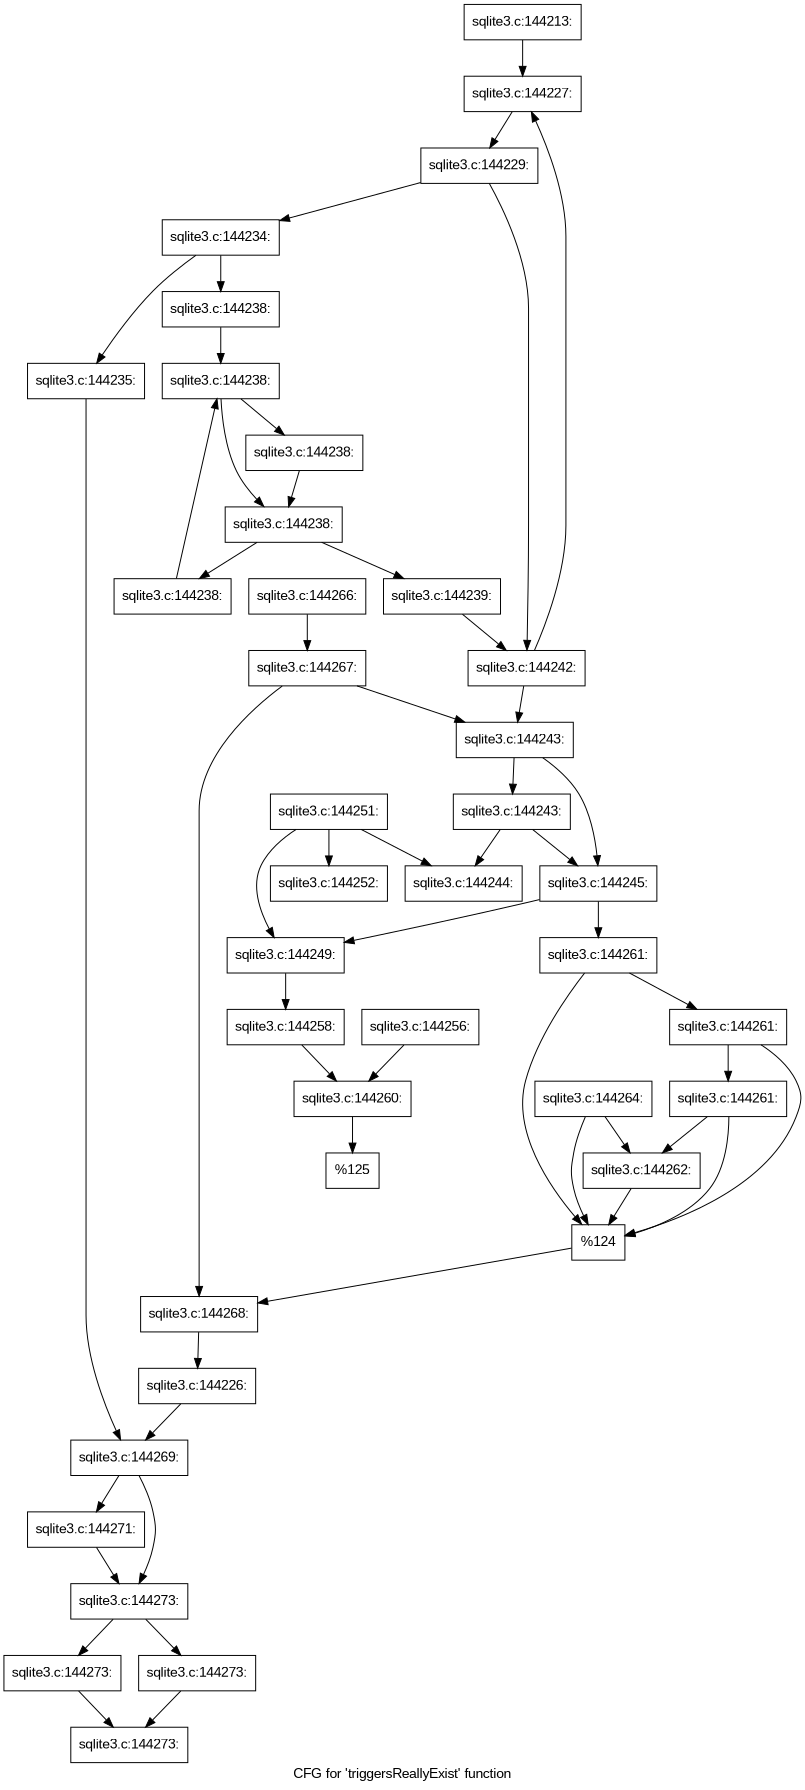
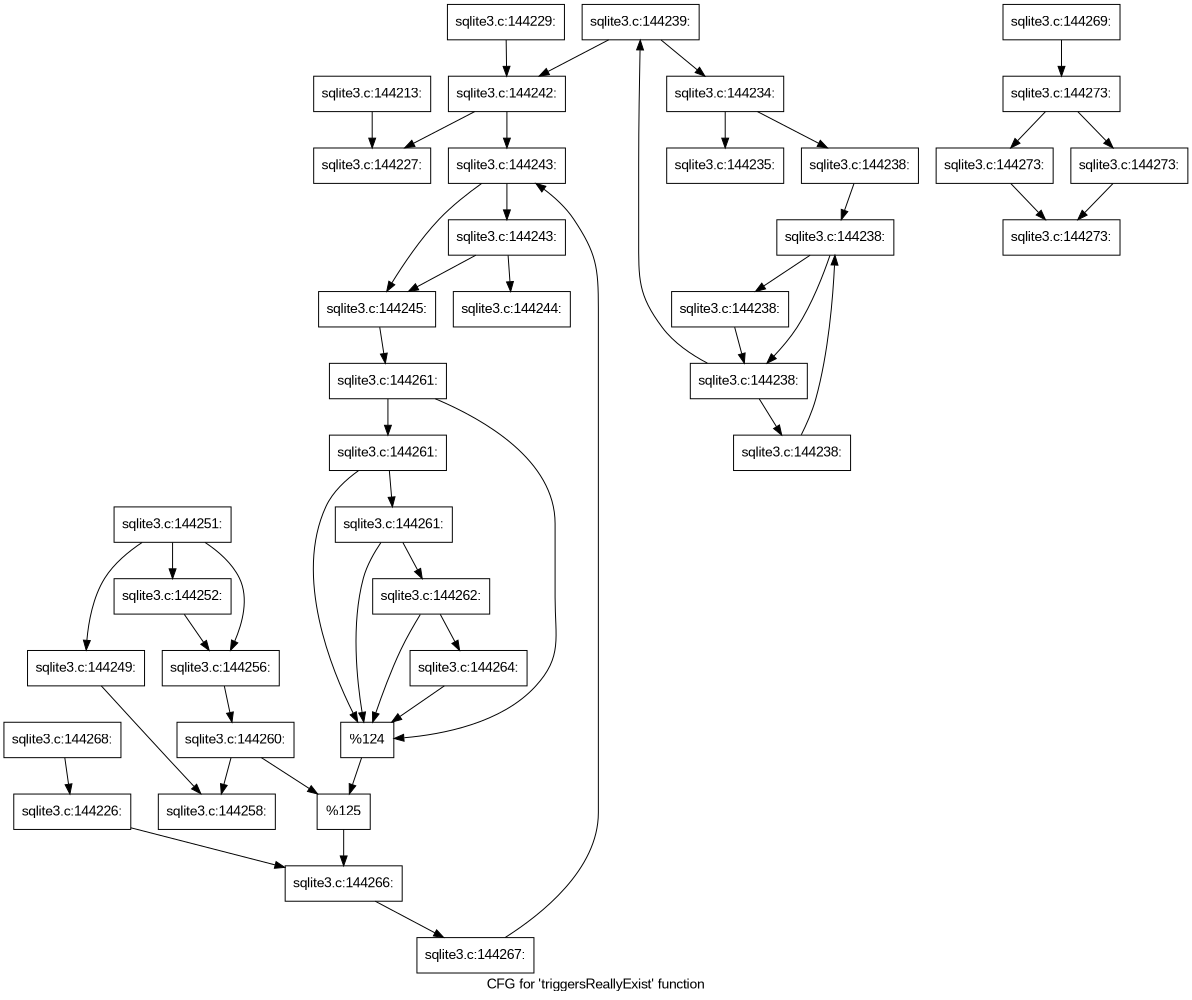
(504, 126) -> none
(355, 200) -> (679, 55)
none -> (194, 628)
none -> (344, 843)
(392, 845) -> (242, 585)
(86, 917) -> none
(447, 921) -> none
(199, 971) -> none
(316, 1059) -> (227, 771)
(615, 1131) -> (448, 628)
(420, 1275) -> (357, 771)
(167, 1418) -> (203, 846)
(86, 1530) -> none
